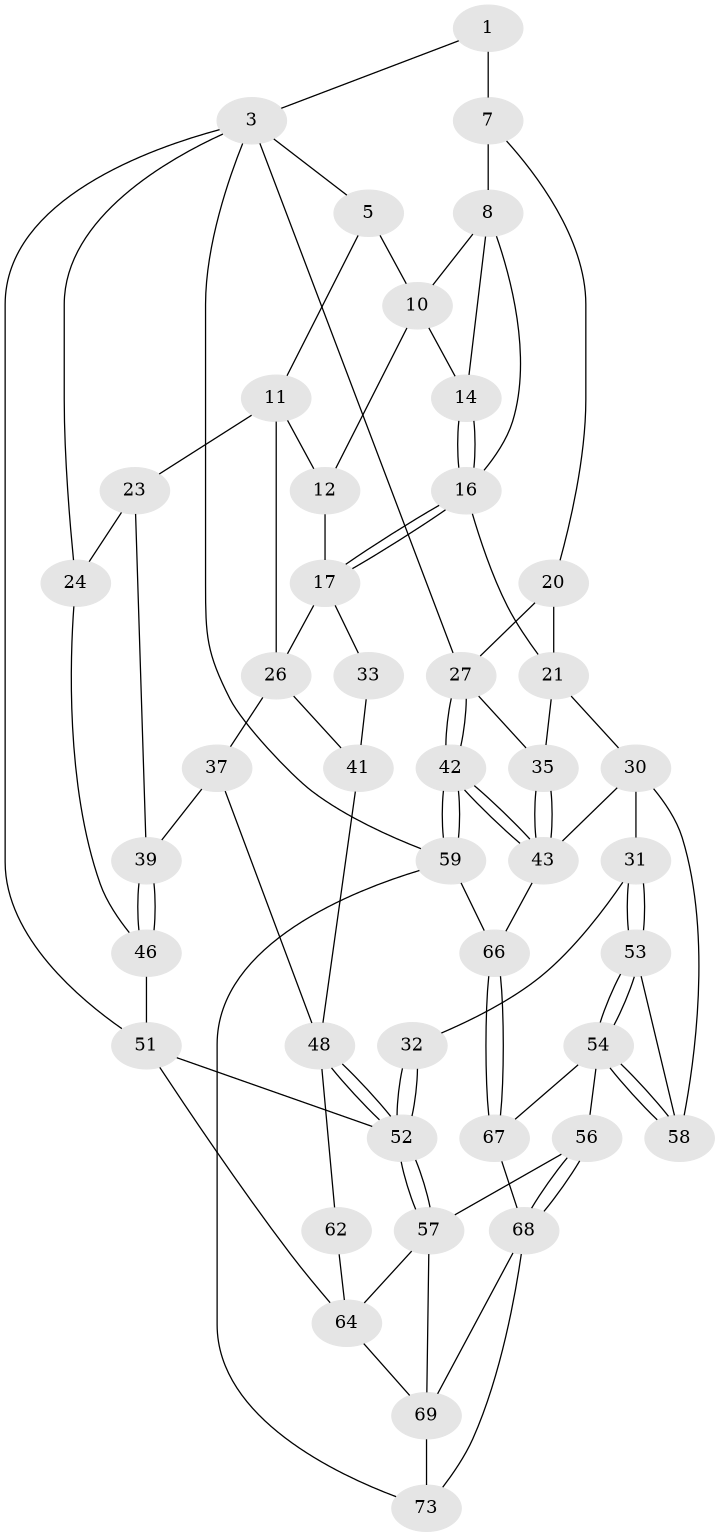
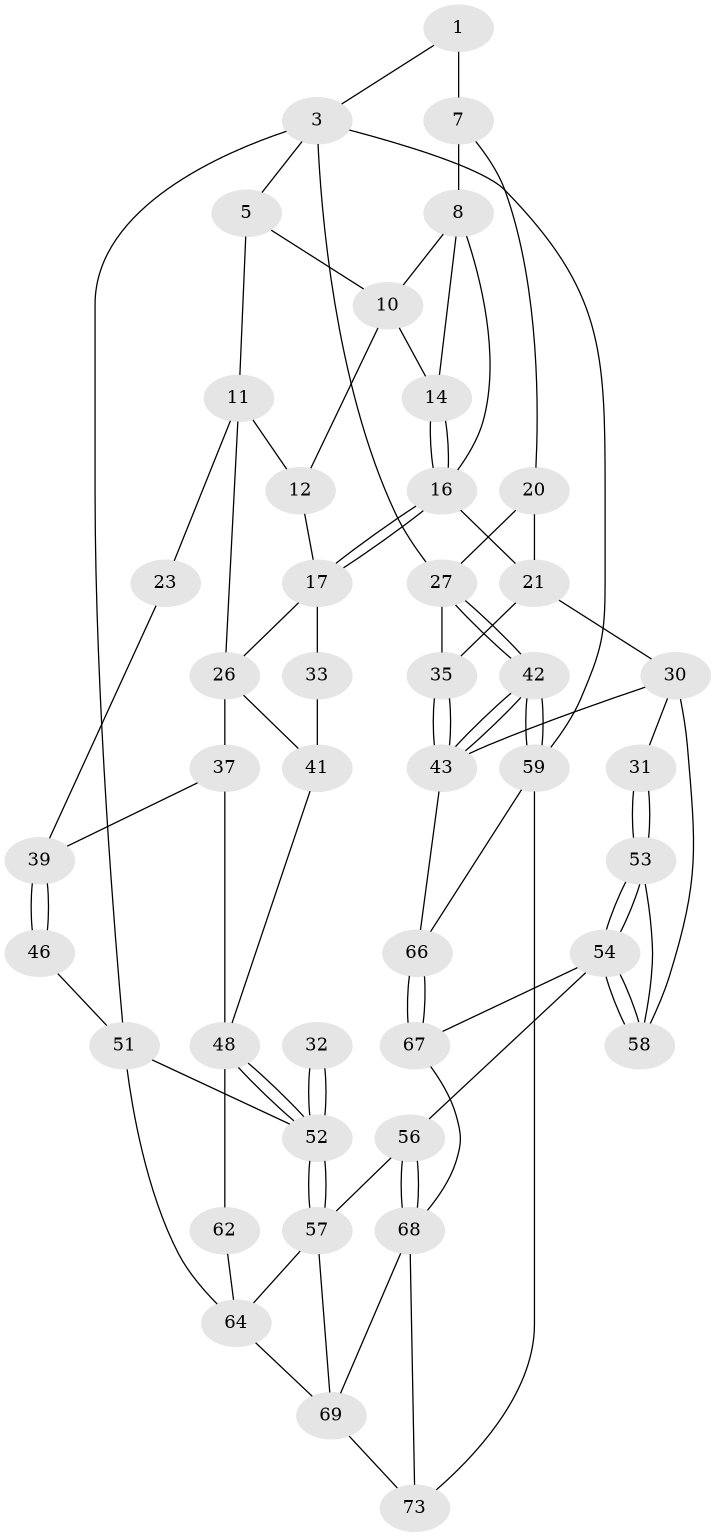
(76, 583) -> none
(545, 973) -> none
